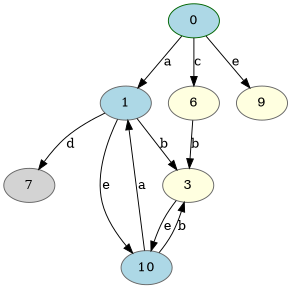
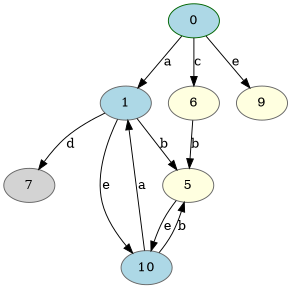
(188, 185) -> (188, 185)
